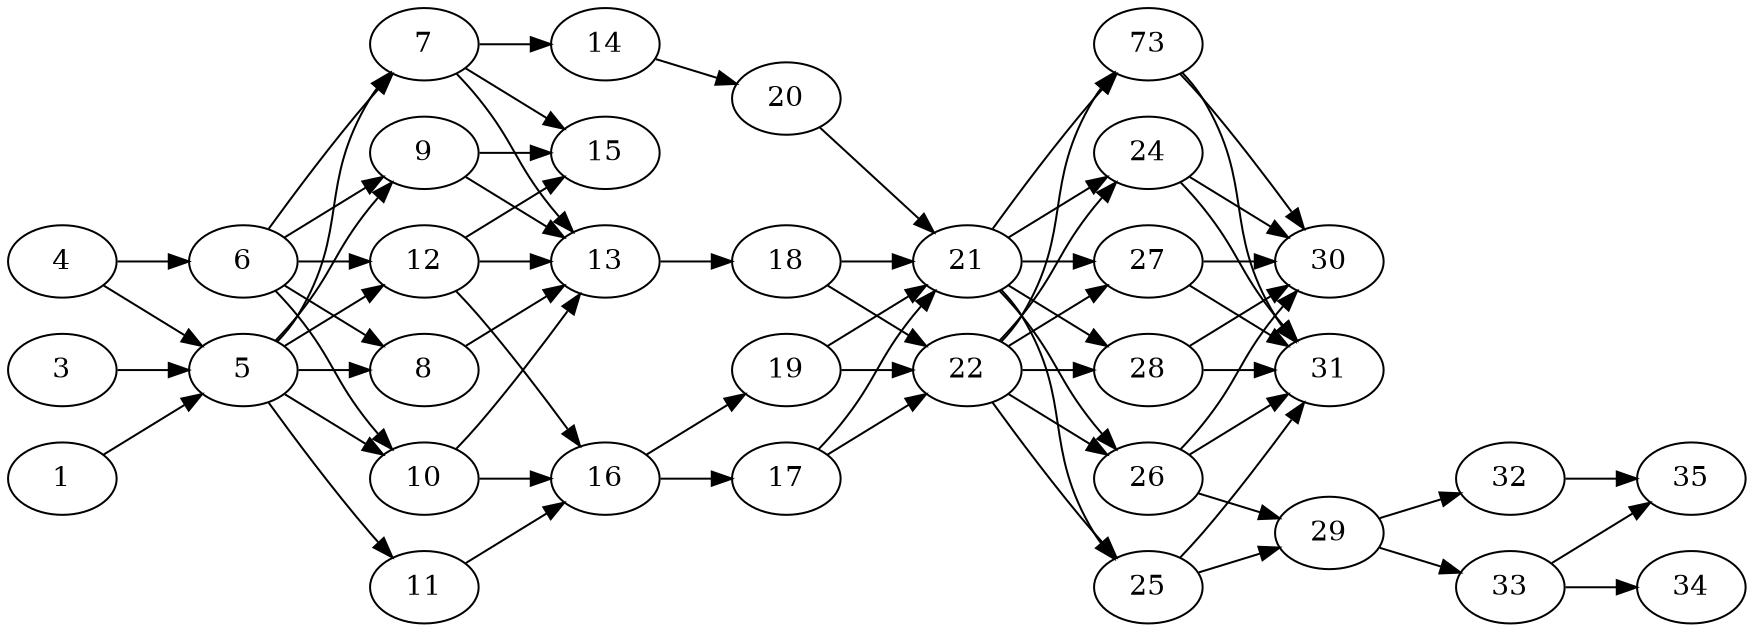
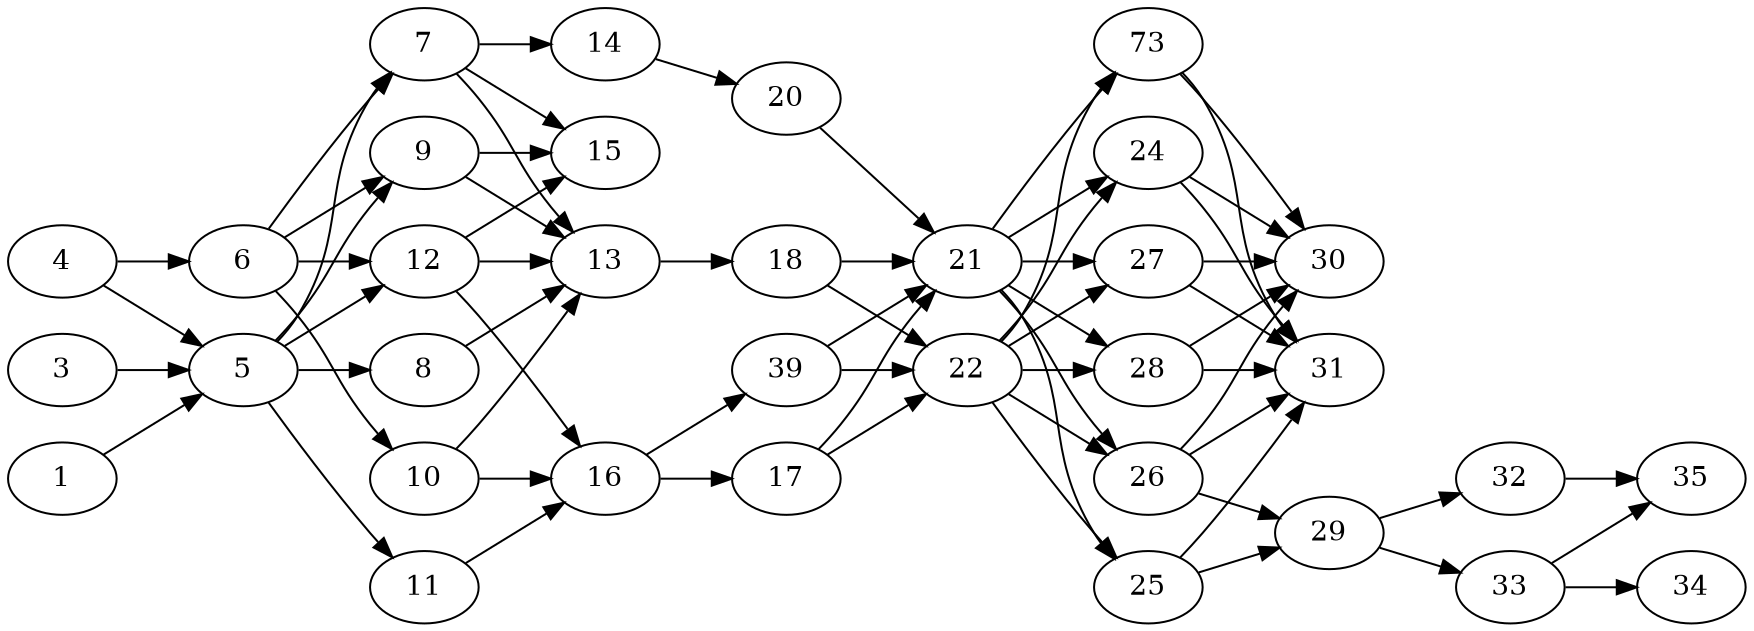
(321, 308) -> none
(786, 370) -> (786, 370)
(325, 419) -> none
